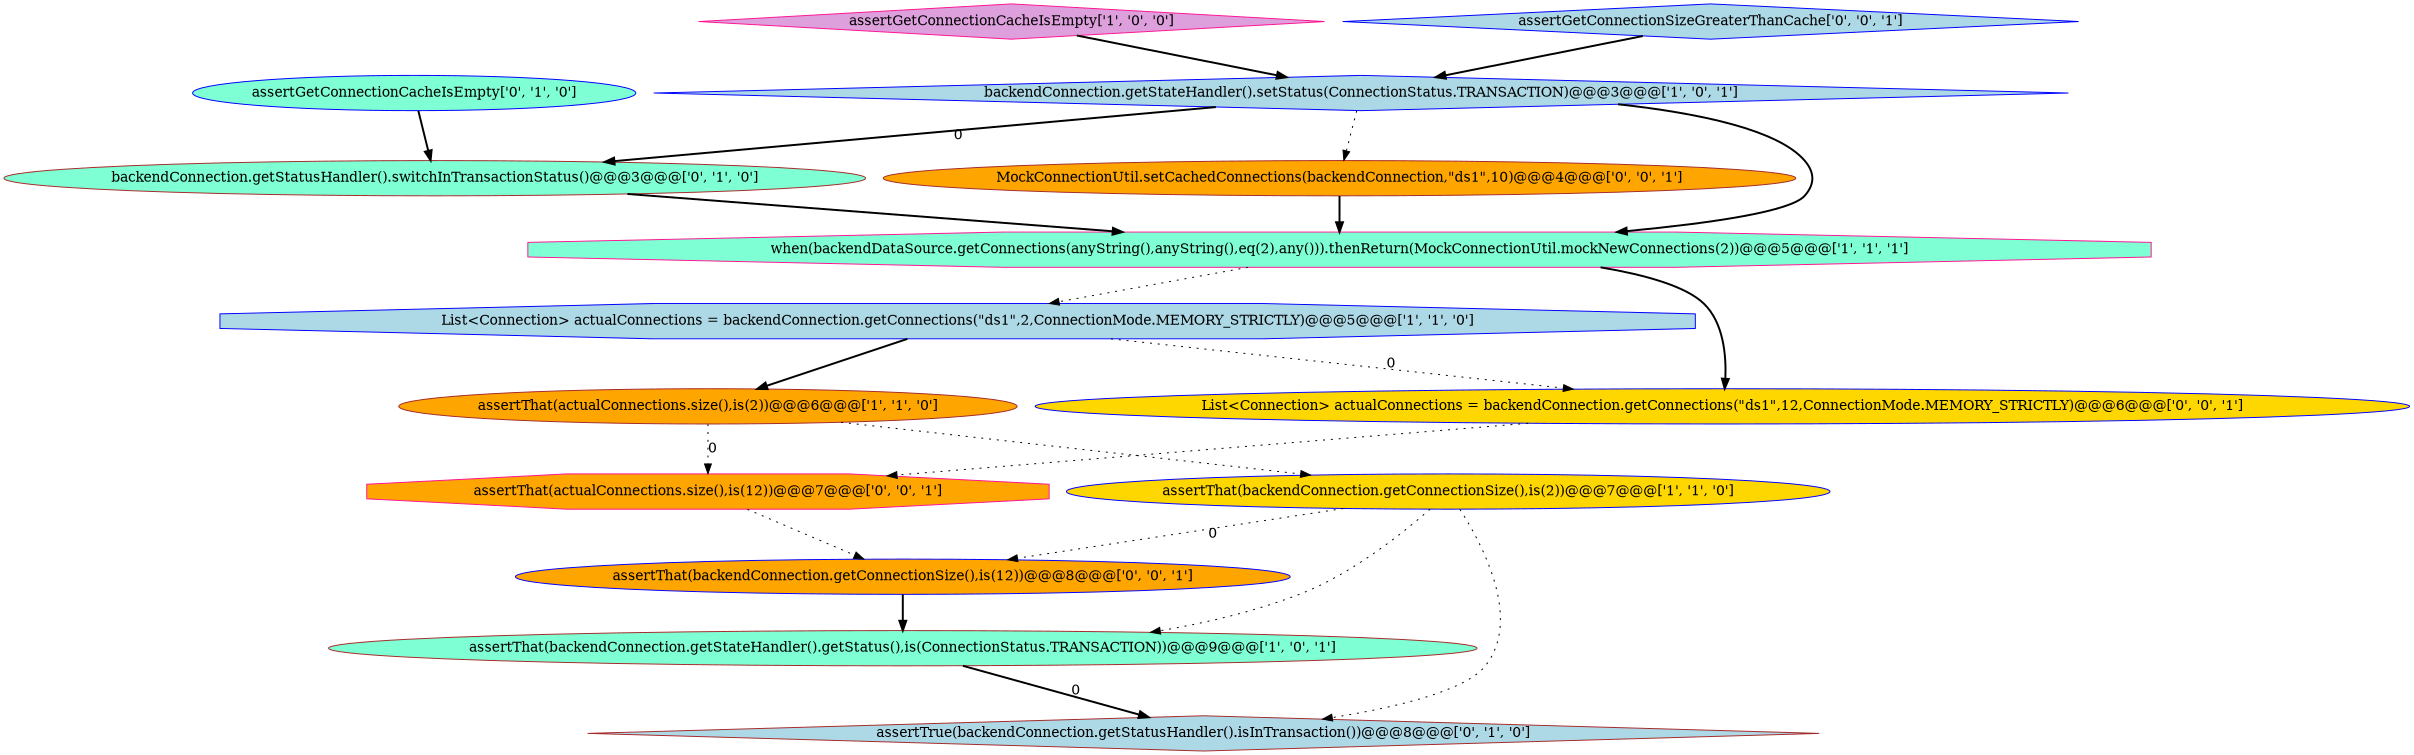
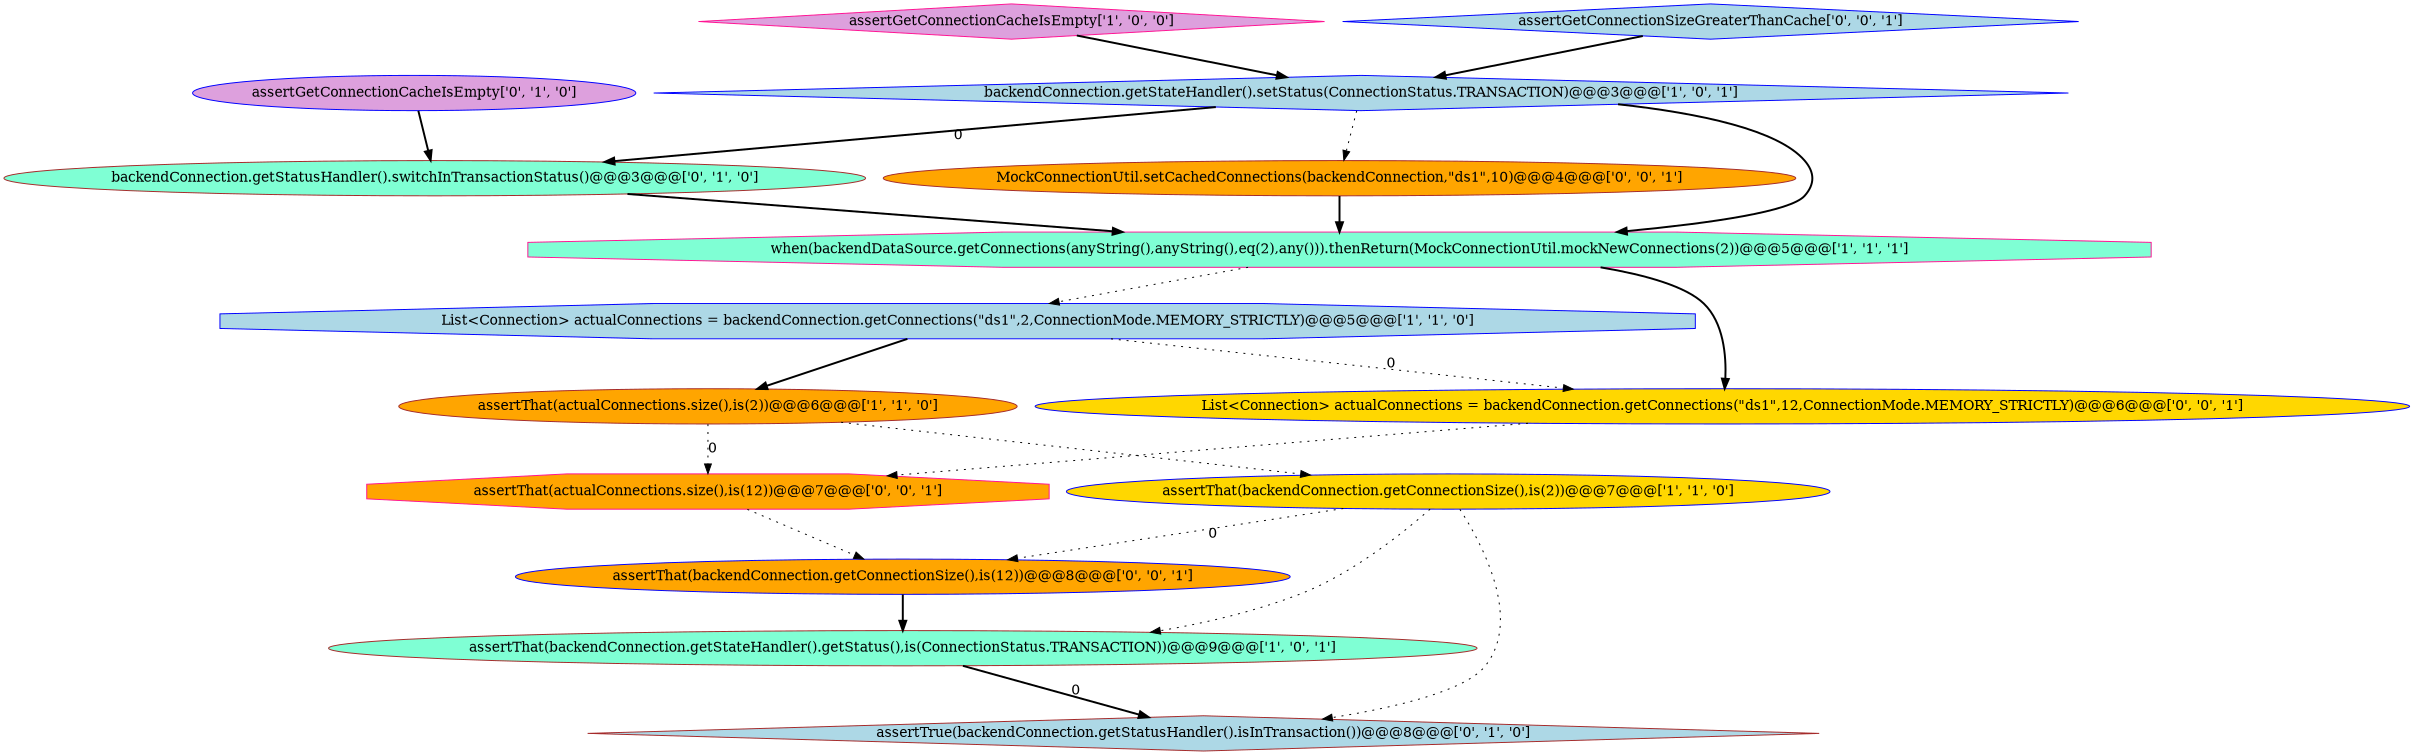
(414, 93) -> (414, 93)
